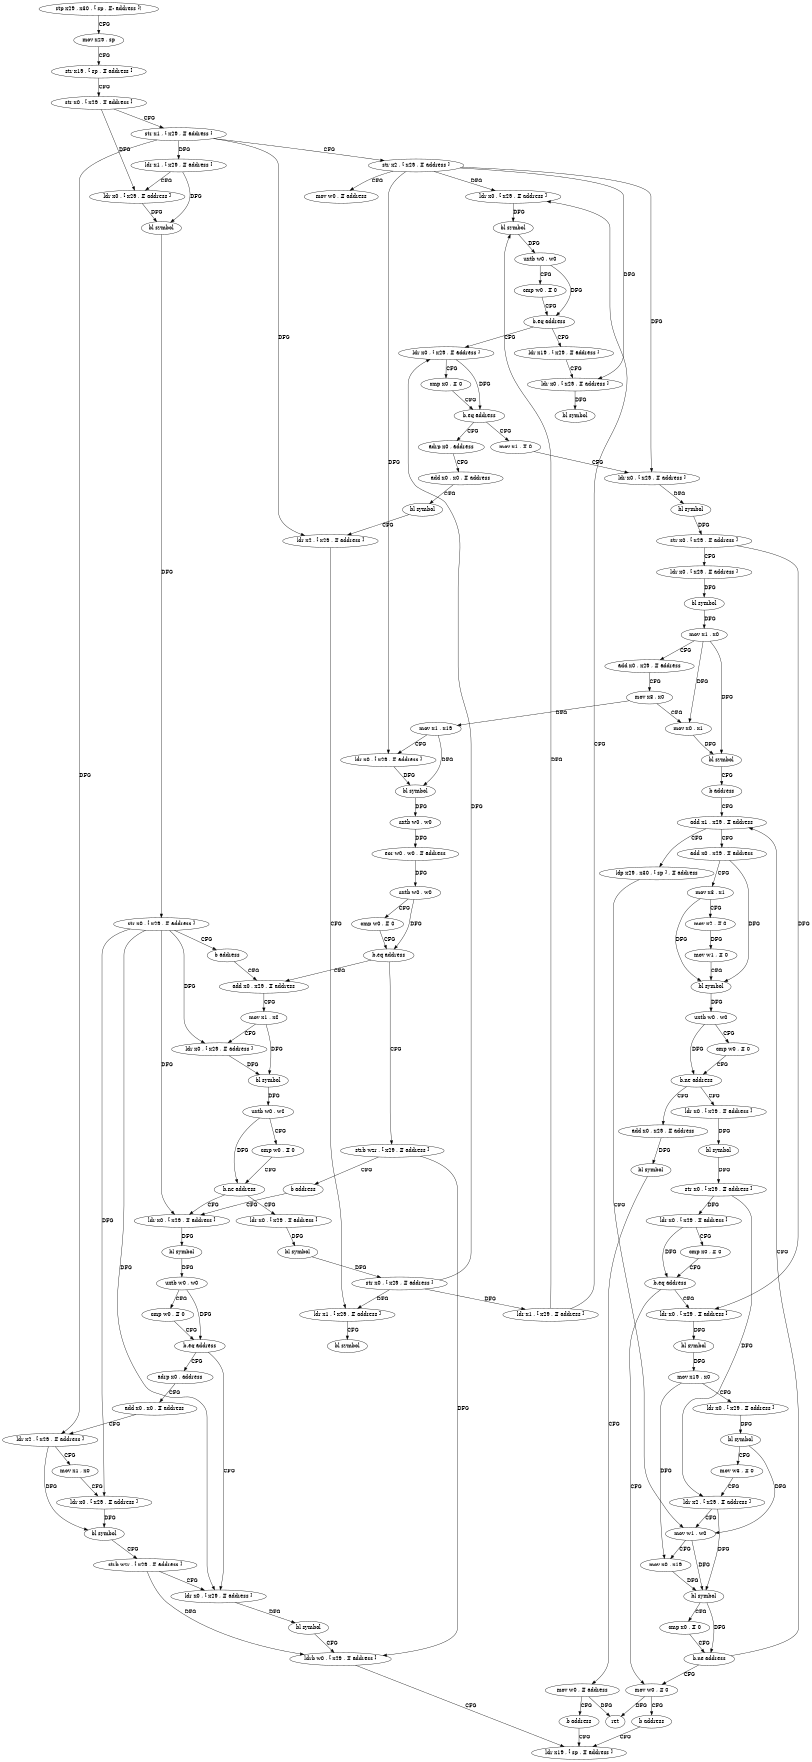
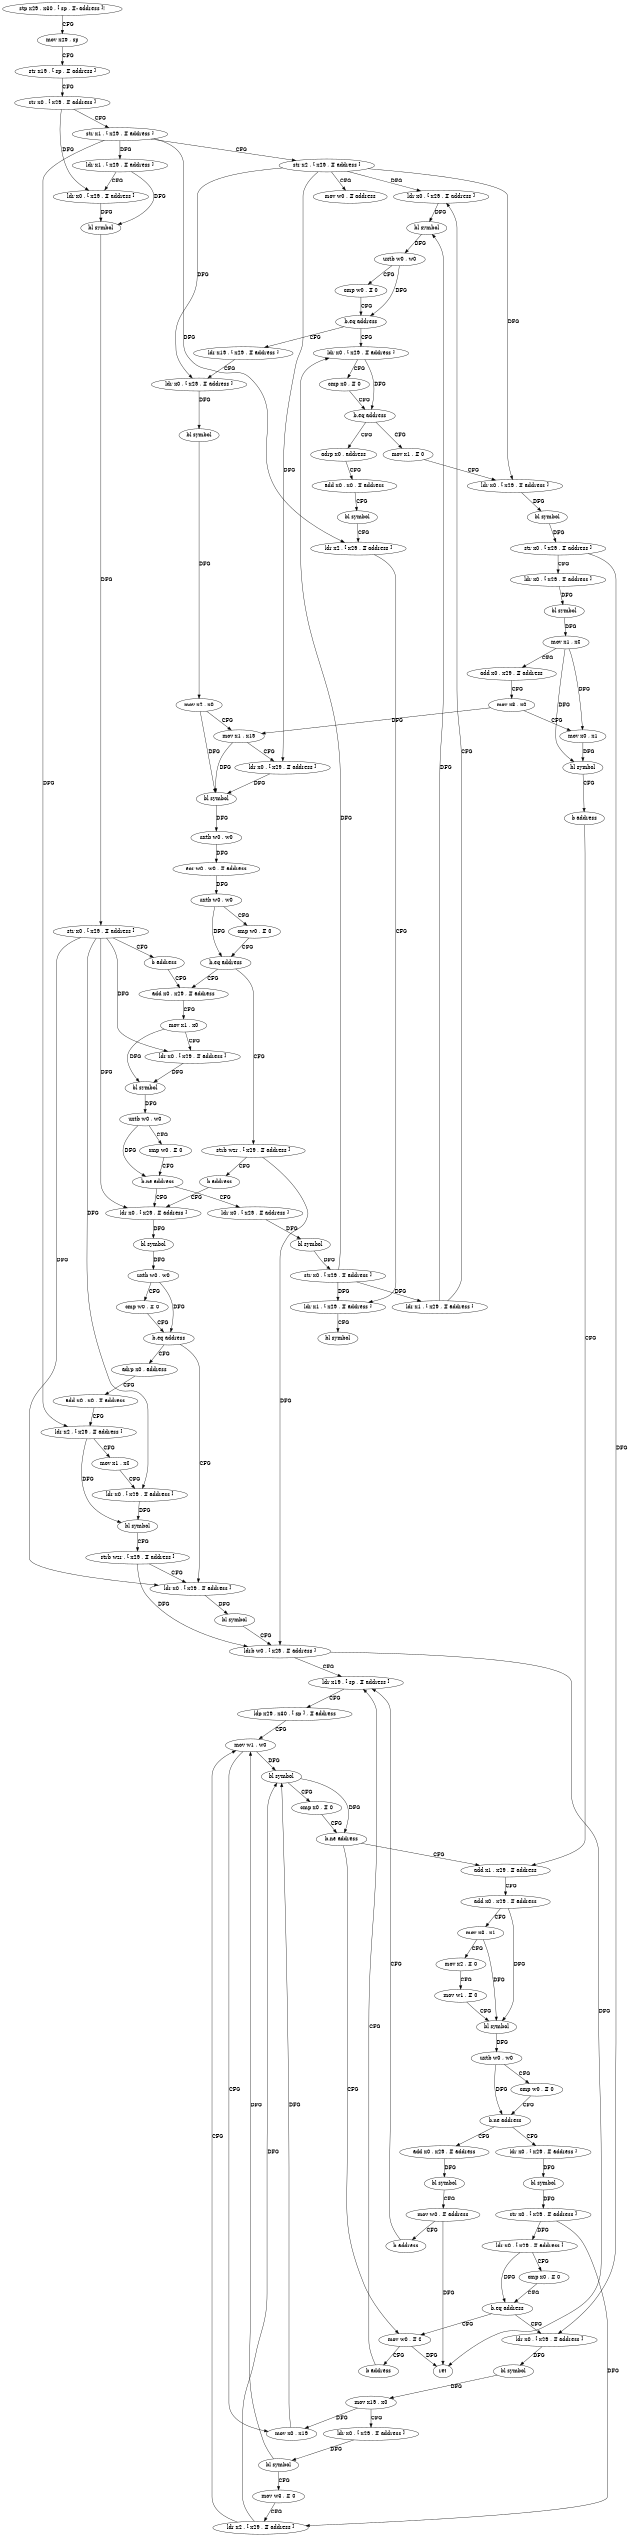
none -> (199, 705)
(681, 842) -> (327, 1698)
(717, 940) -> (466, 1980)
none -> (599, 1943)
